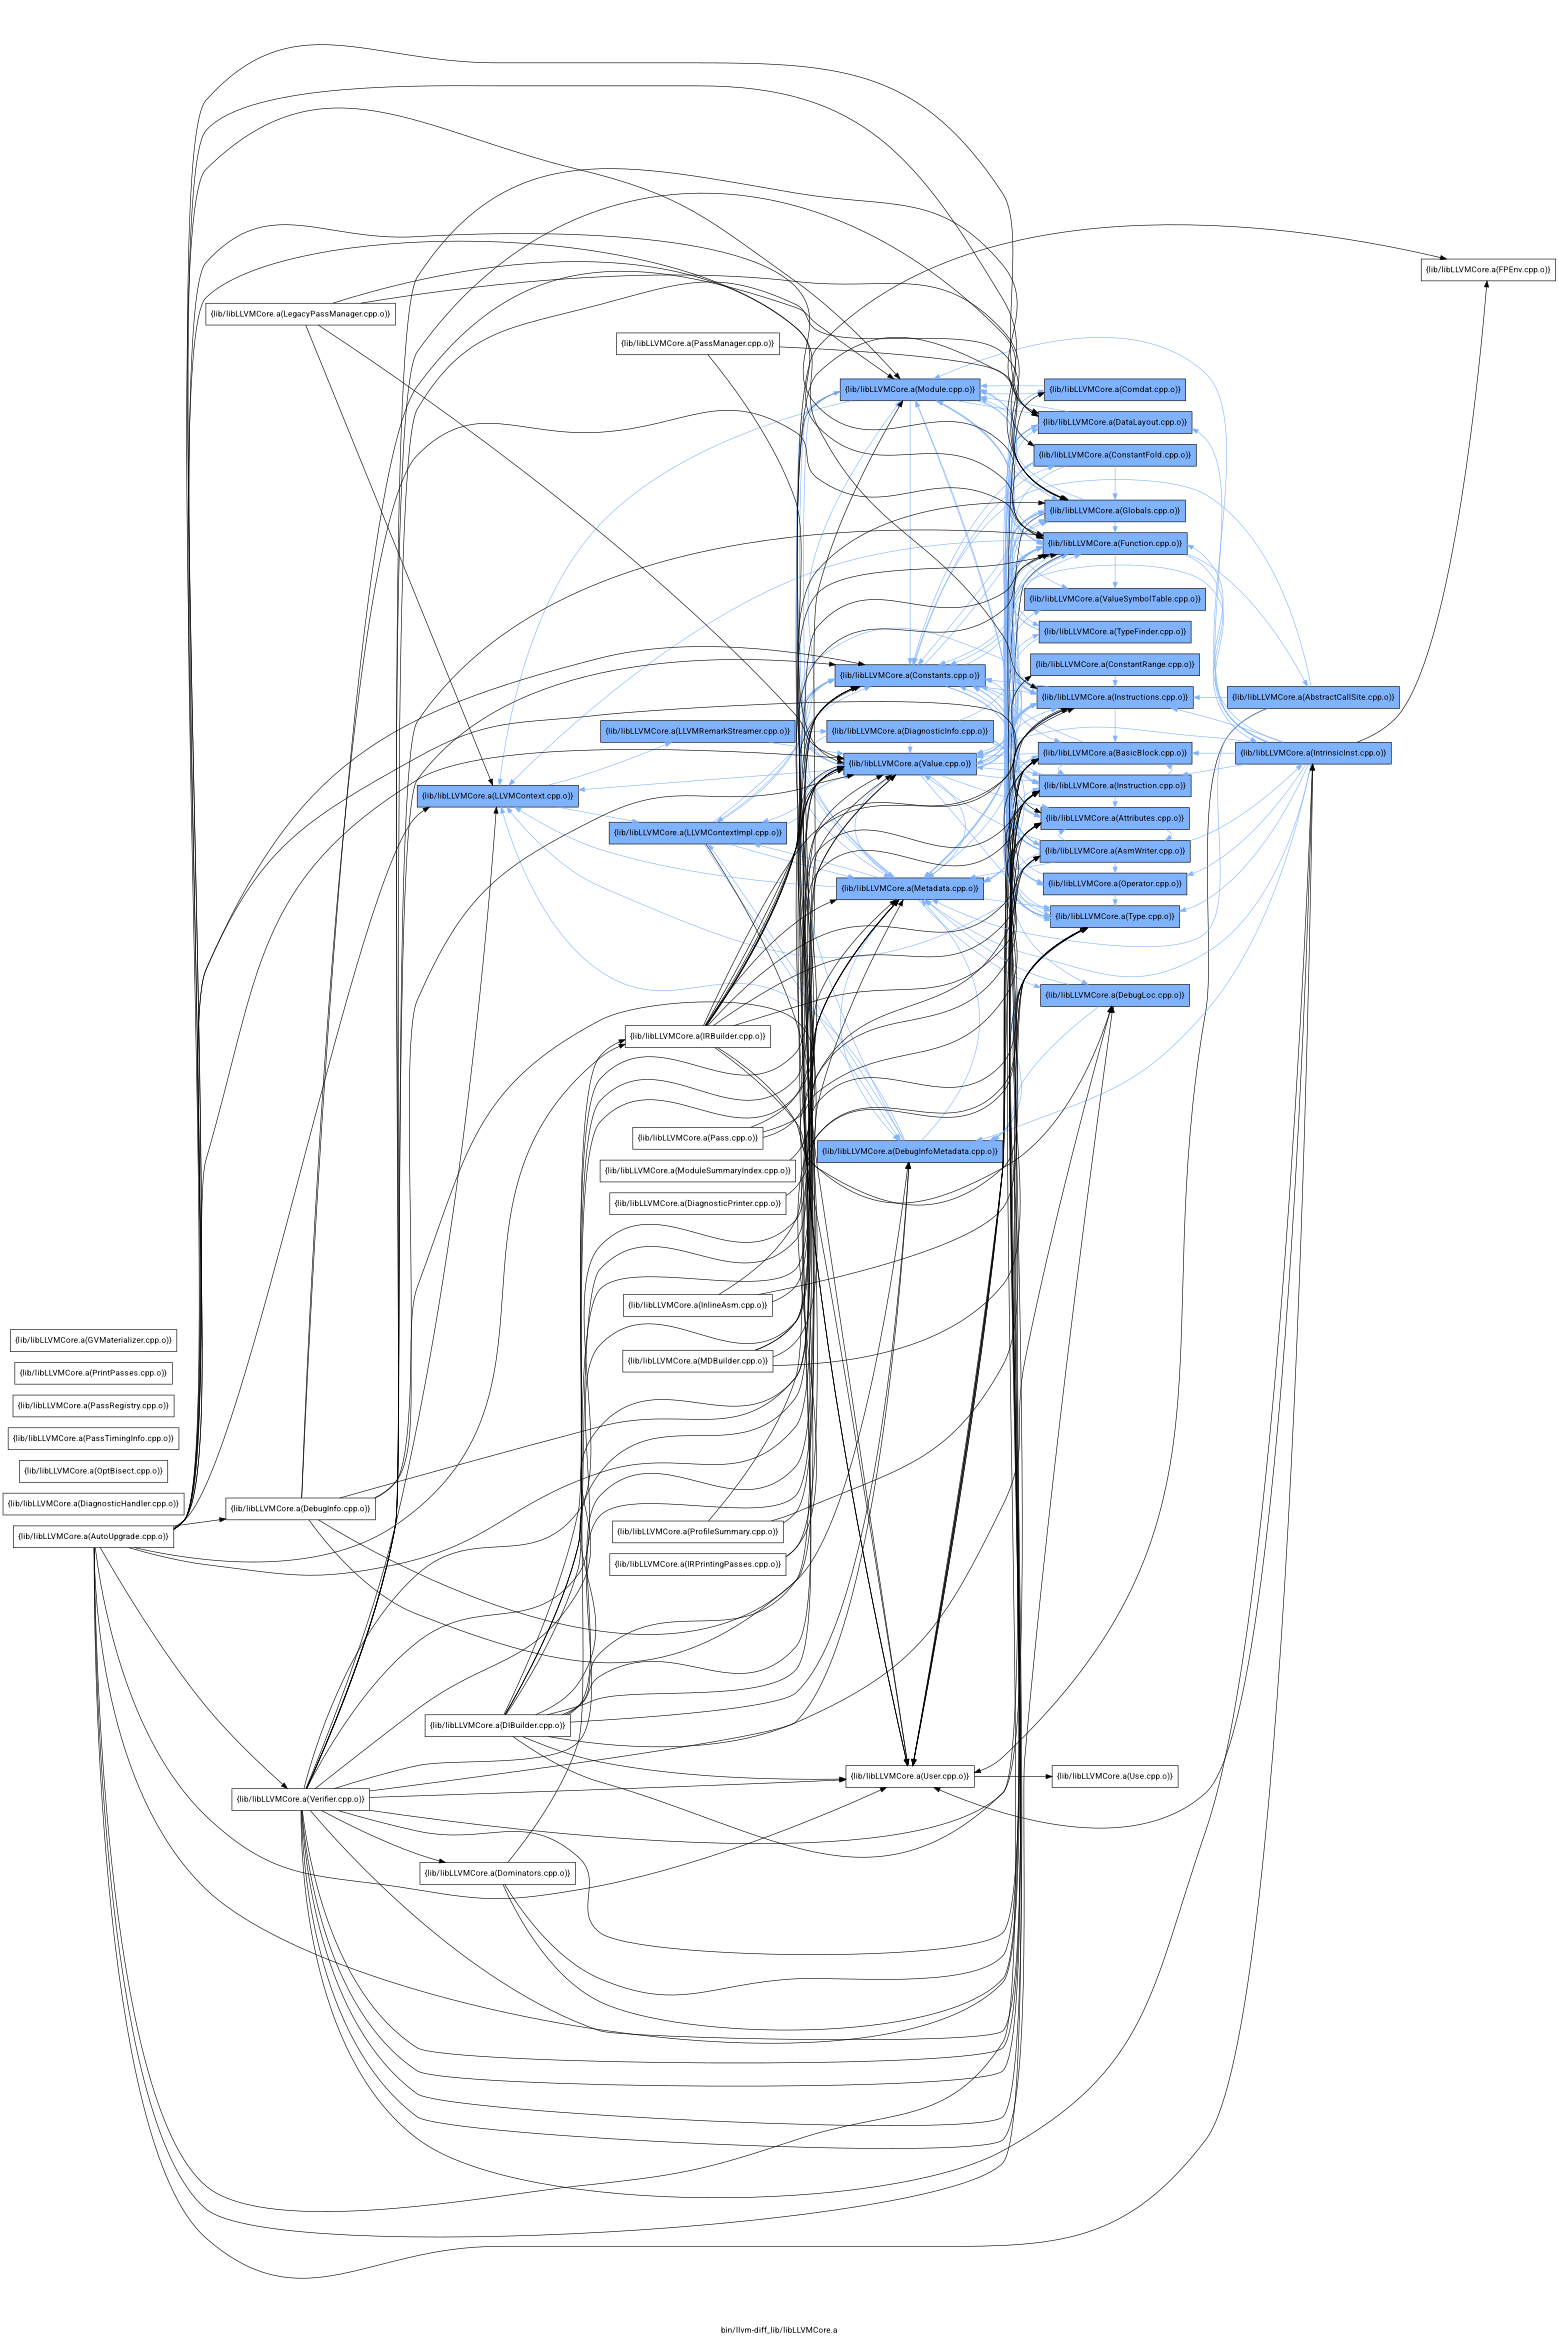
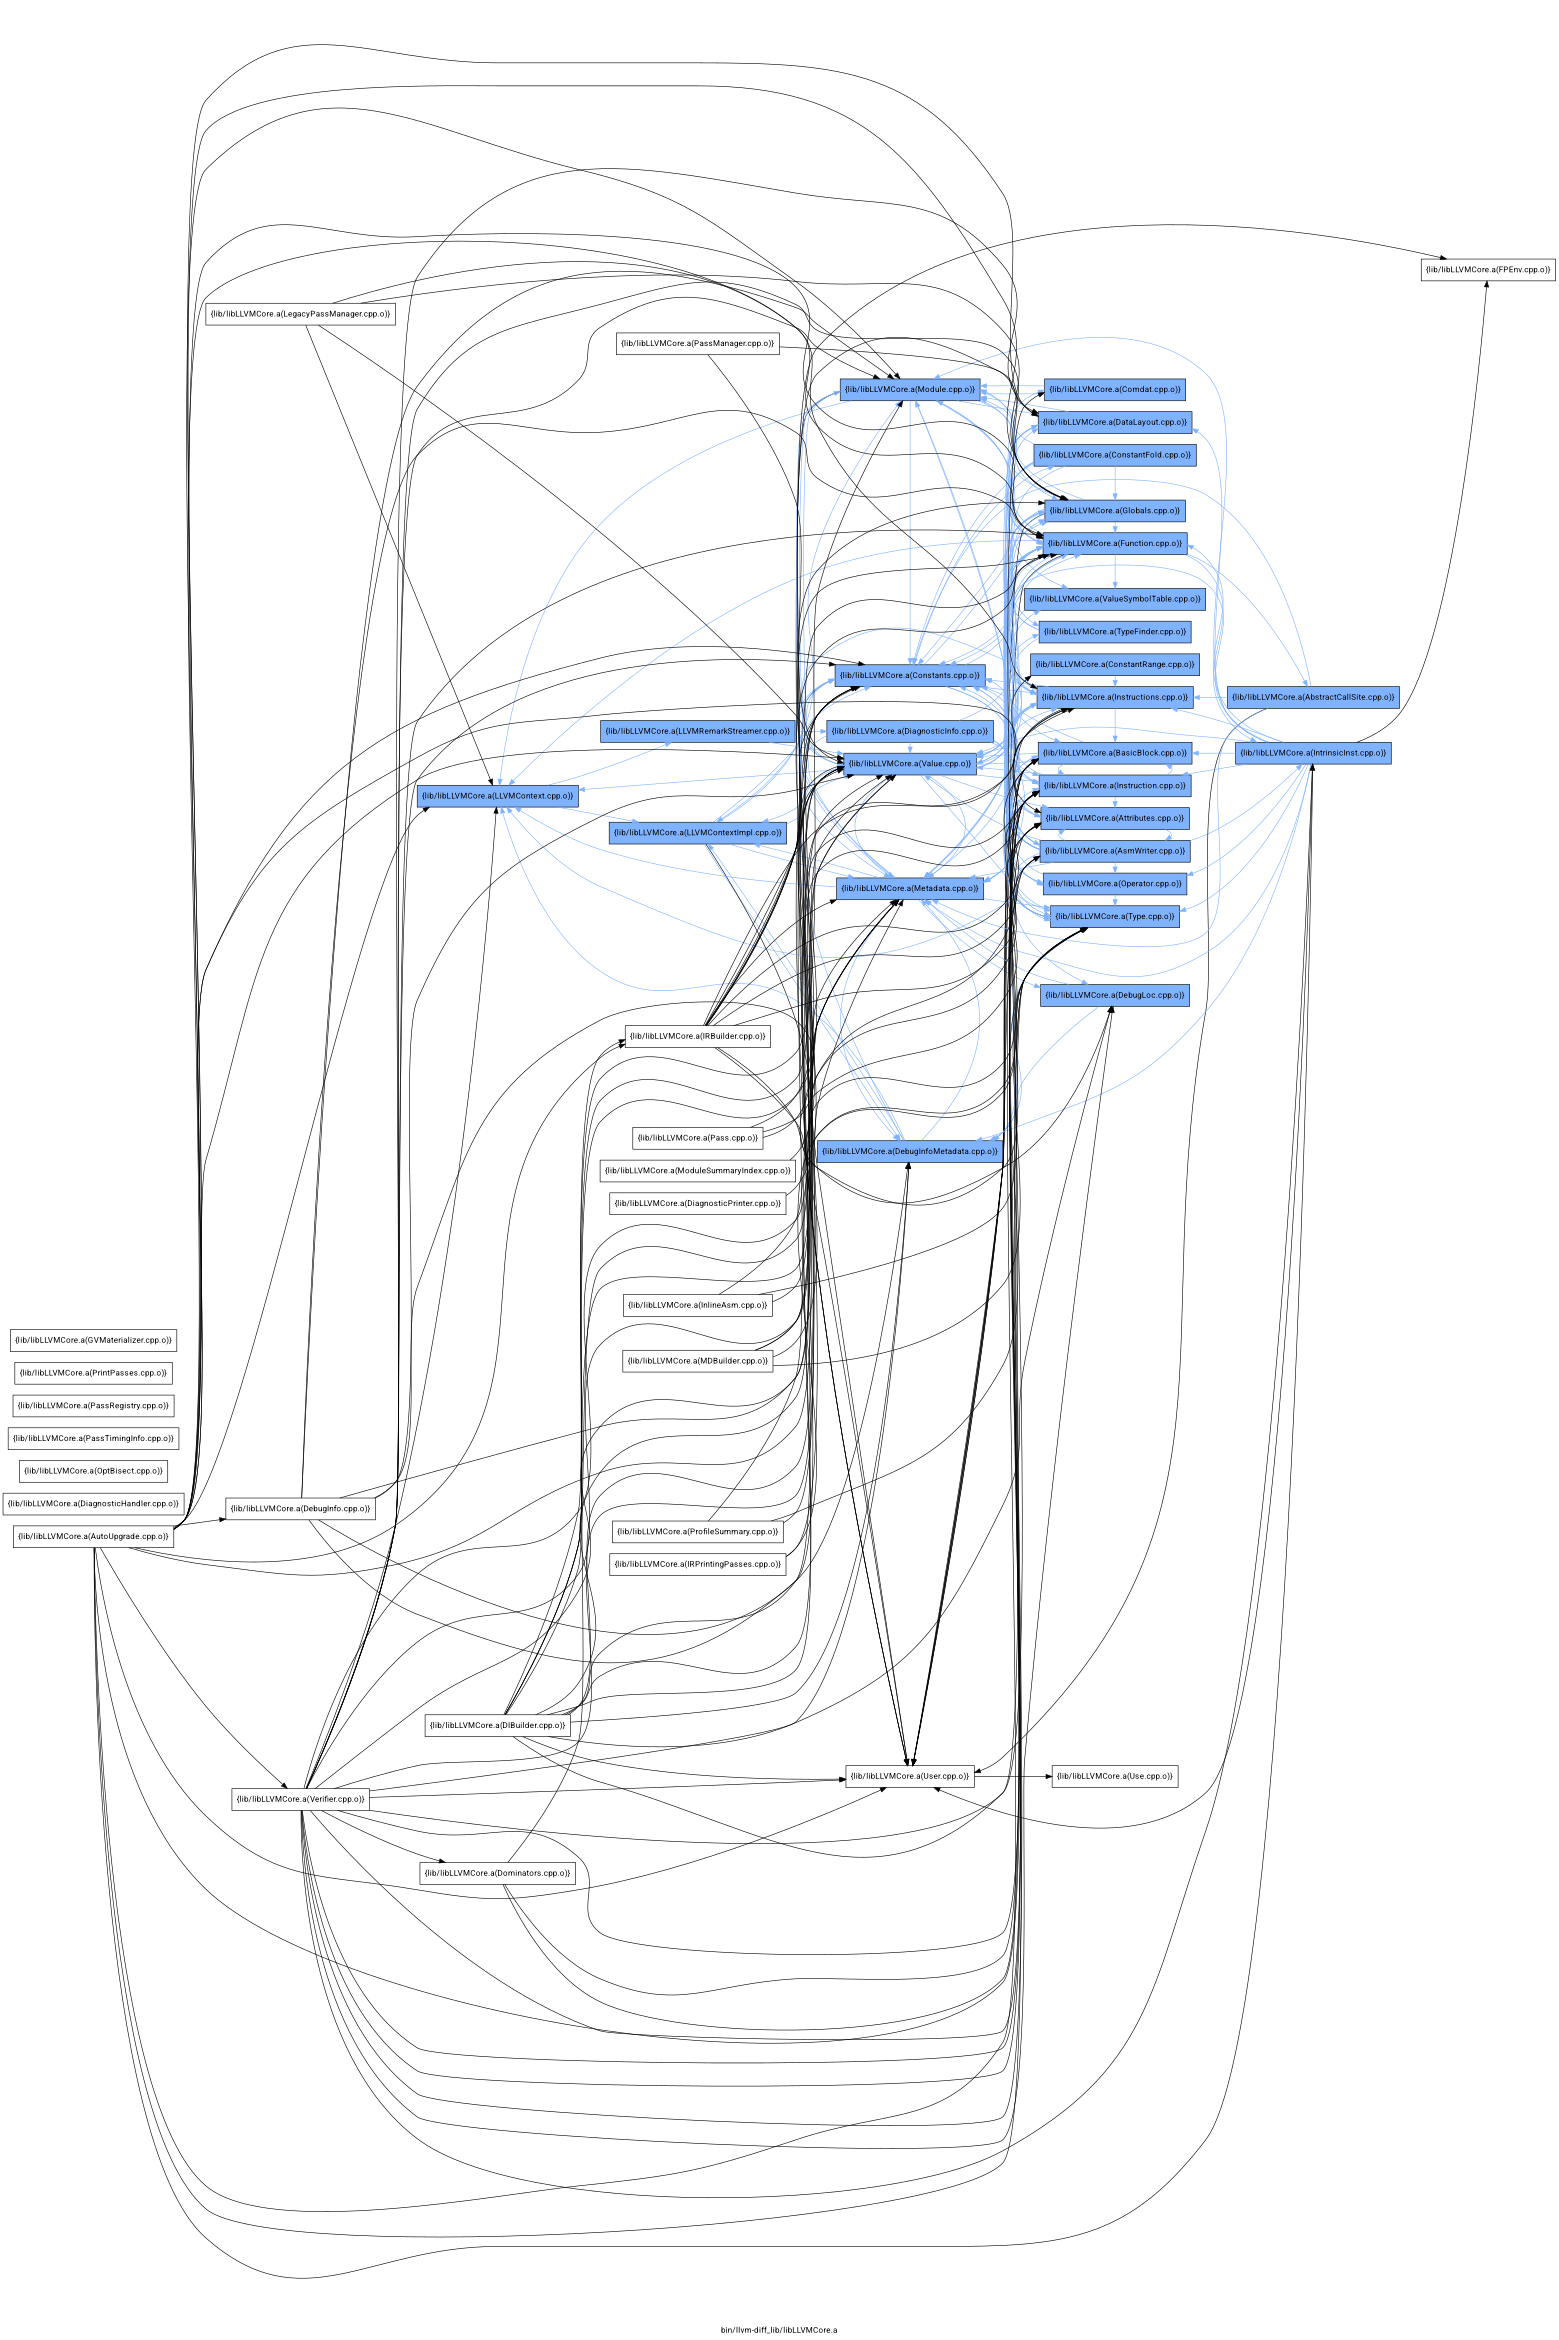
(409, 398) -> (413, 480)
